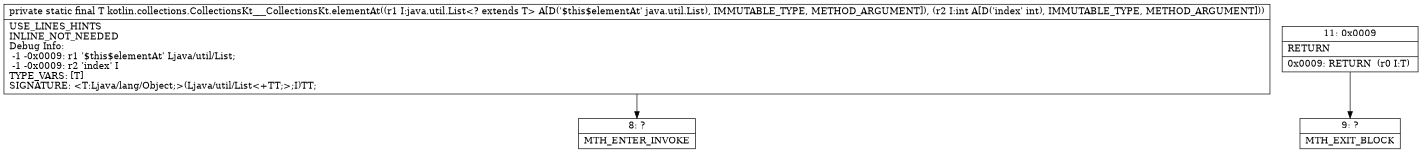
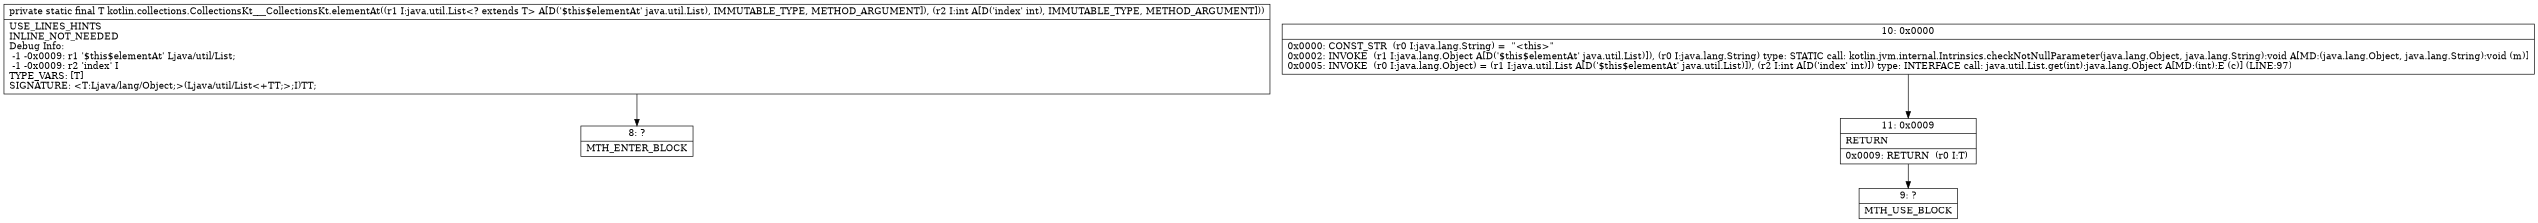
none -> (1908, 49)
(637, 141) -> (637, 148)
(1350, 141) -> (1908, 211)
